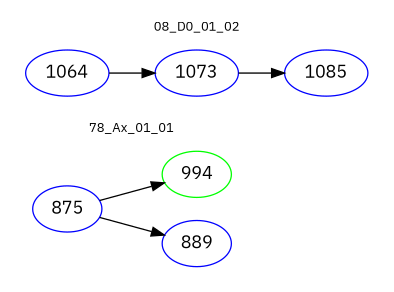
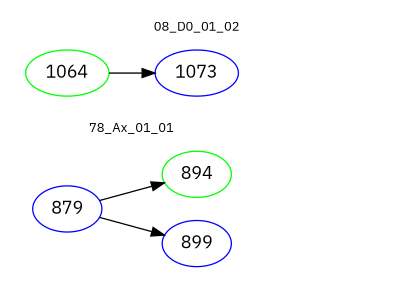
(67, 73) -> (67, 73)
(326, 73) -> none
(197, 174) -> (197, 174)
(67, 209) -> (67, 209)
(197, 244) -> (197, 244)
